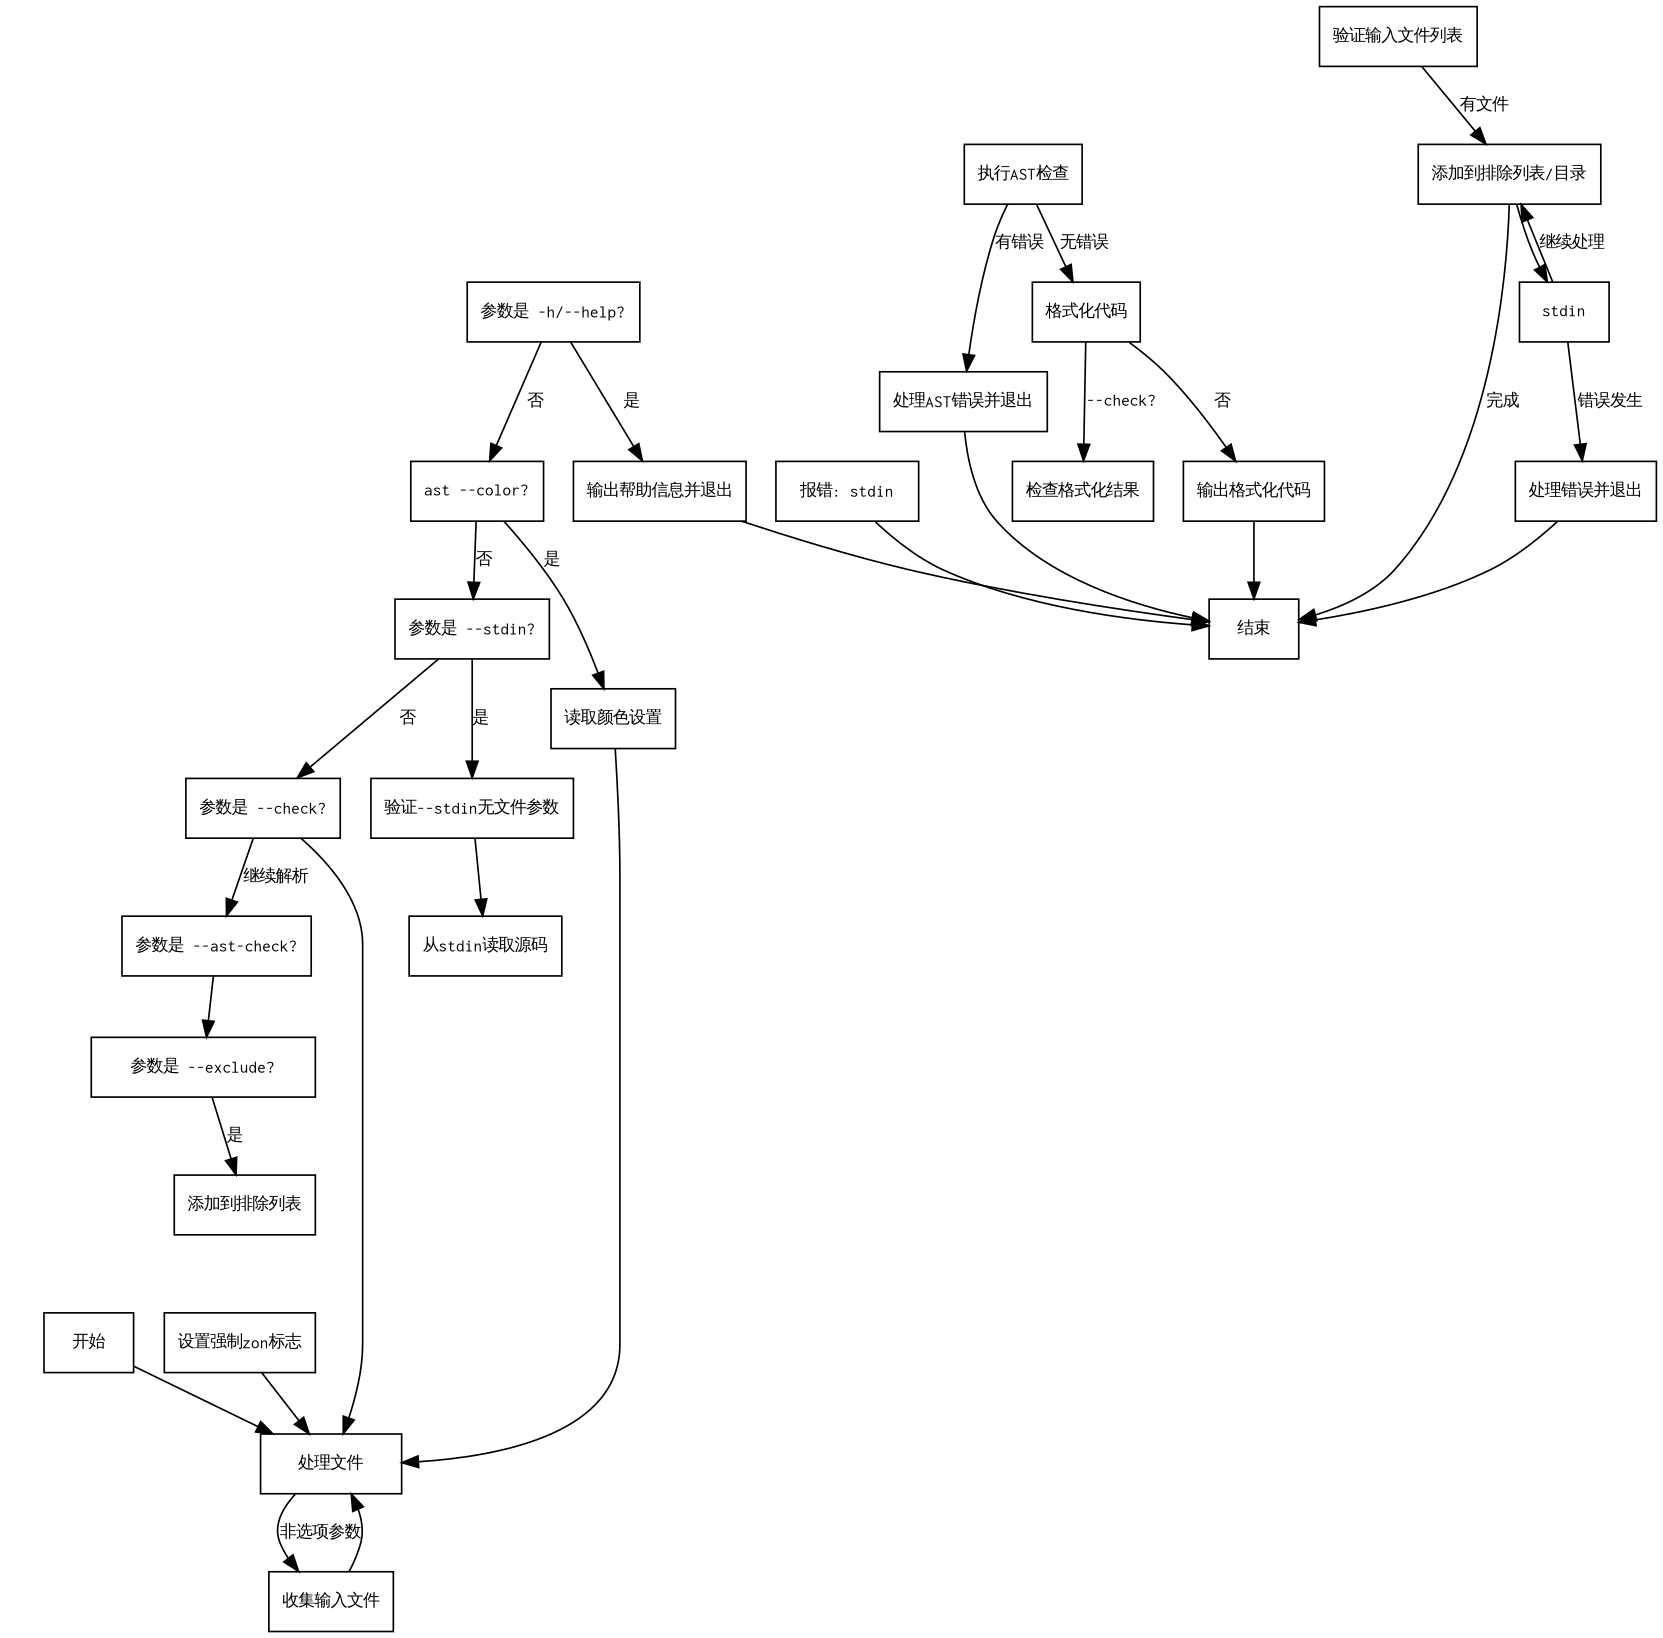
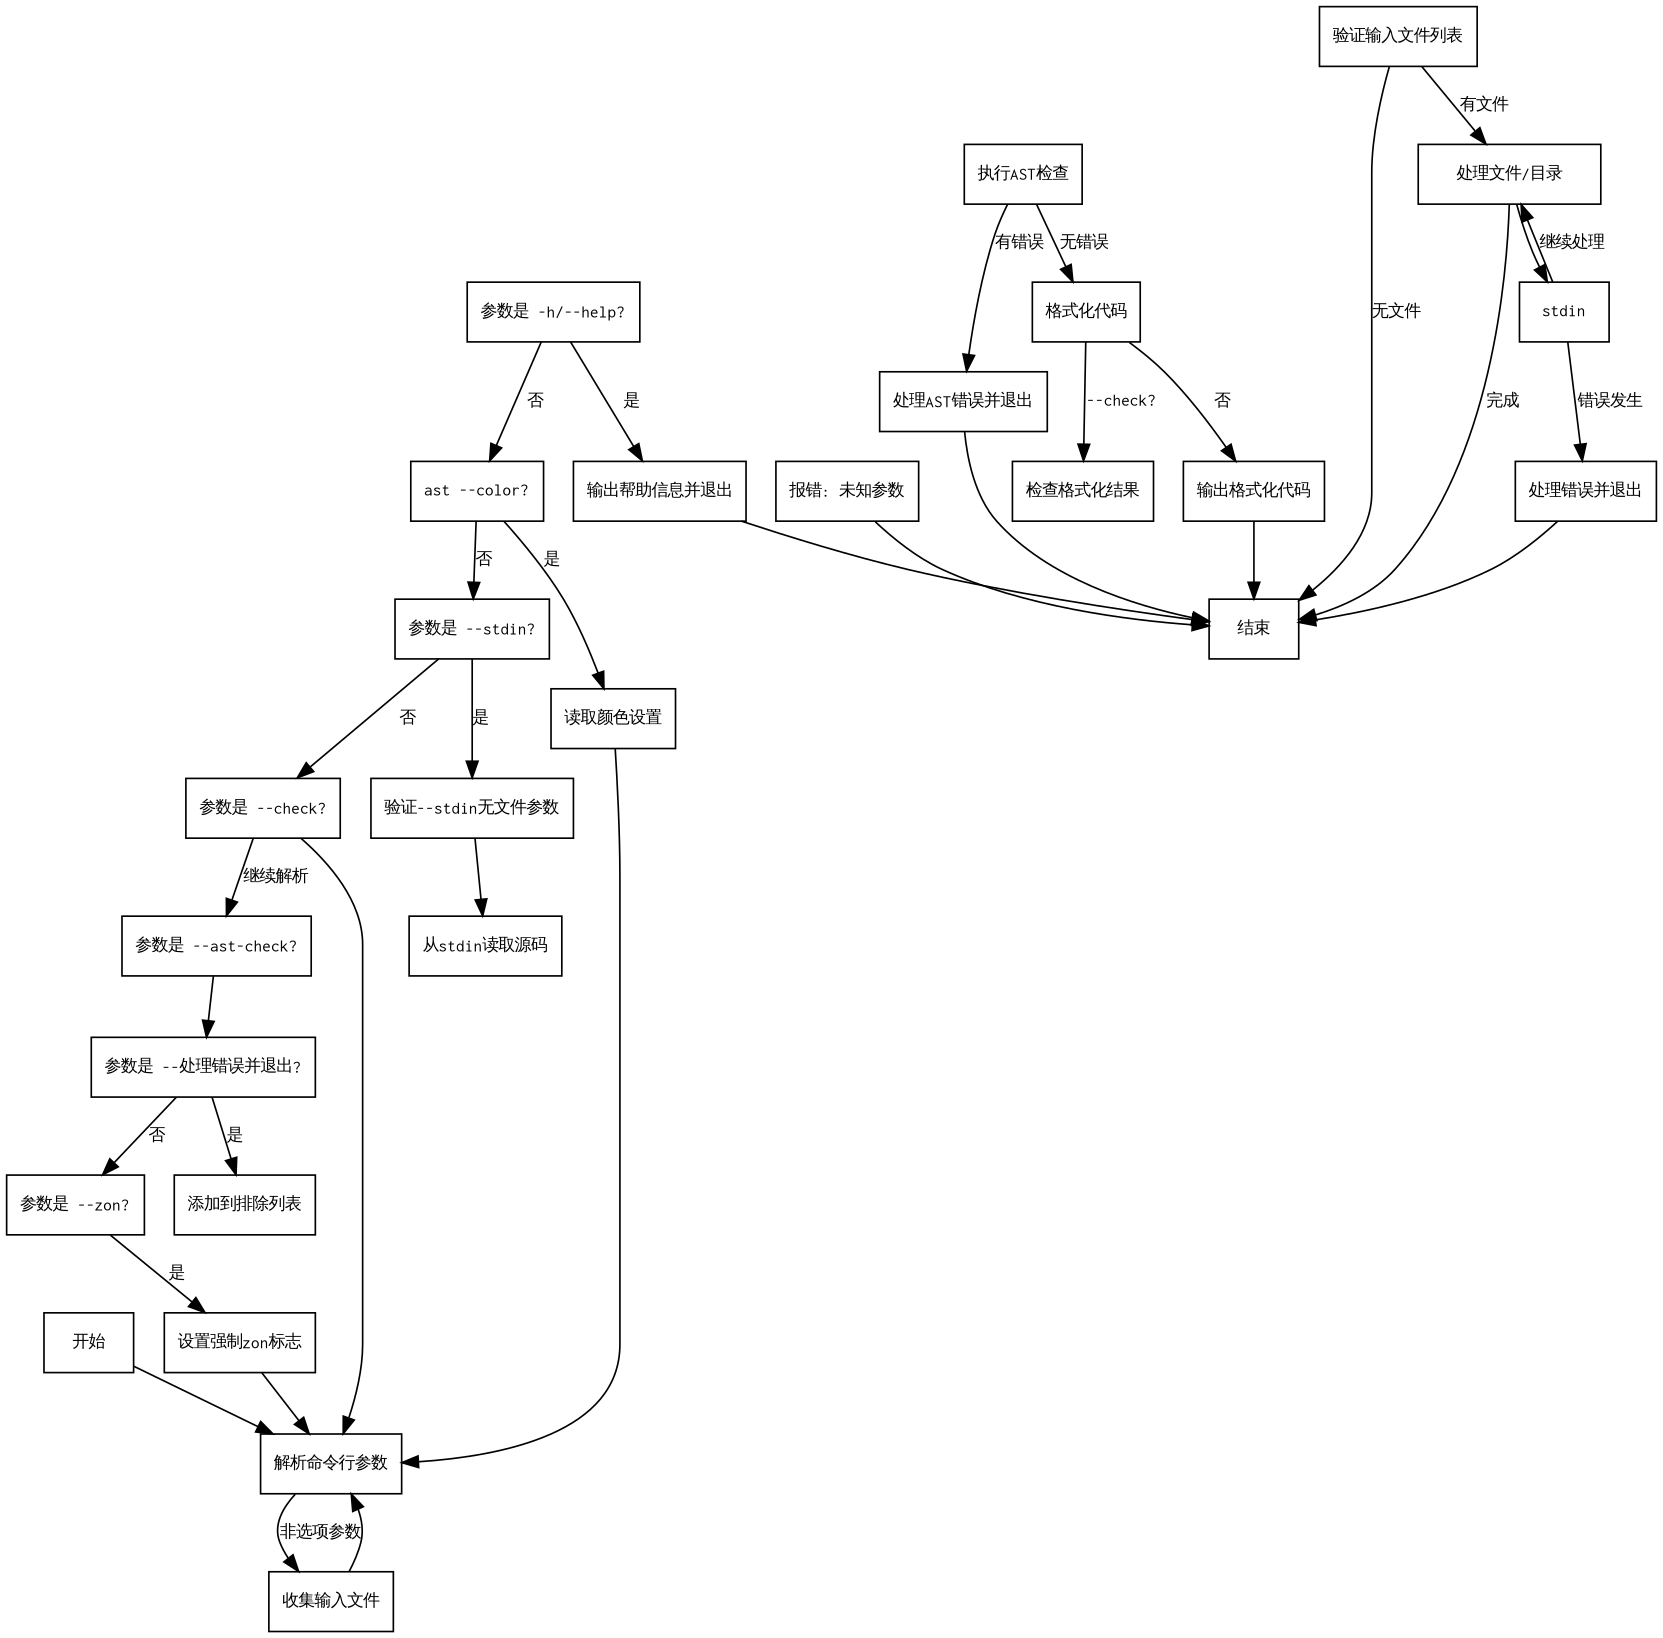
(1510, 174) -> (1510, 174)
none -> (1372, 338)
(847, 491) -> (847, 491)
(203, 1067) -> (203, 1067)
none -> (76, 1205)
(331, 1464) -> (331, 1464)
